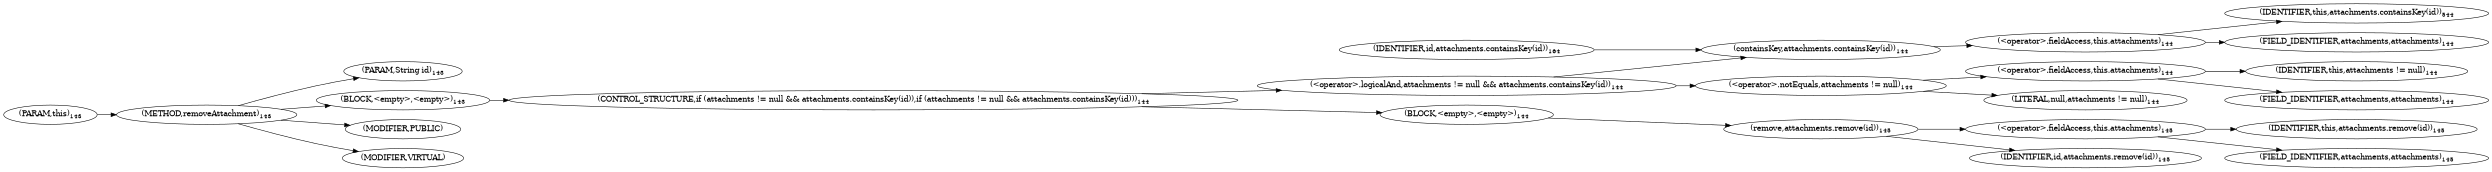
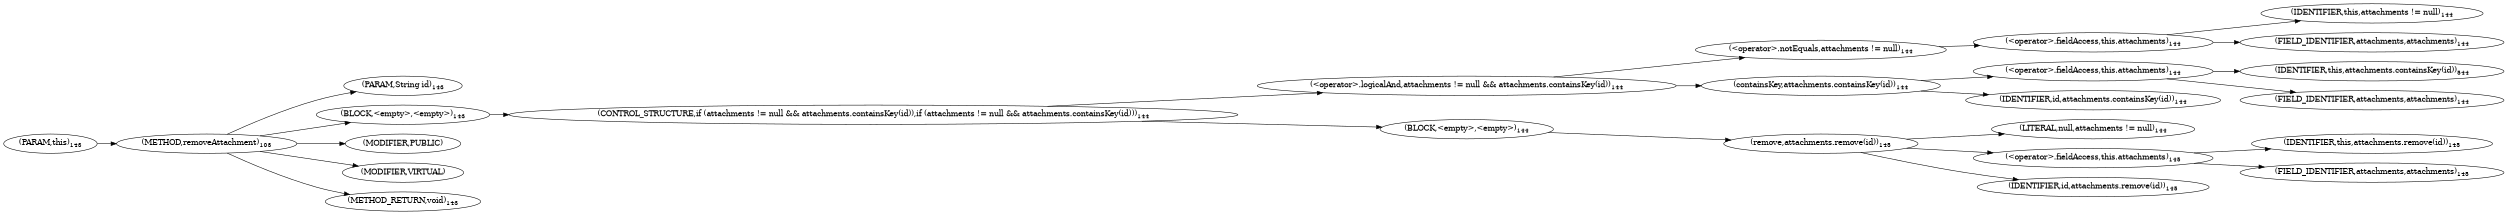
(1554, 49) -> (2181, 99)
(1645, 50) -> (1952, 93)
(1958, 93) -> (1953, 137)
(266, 114) -> (266, 143)
none -> (403, 202)
